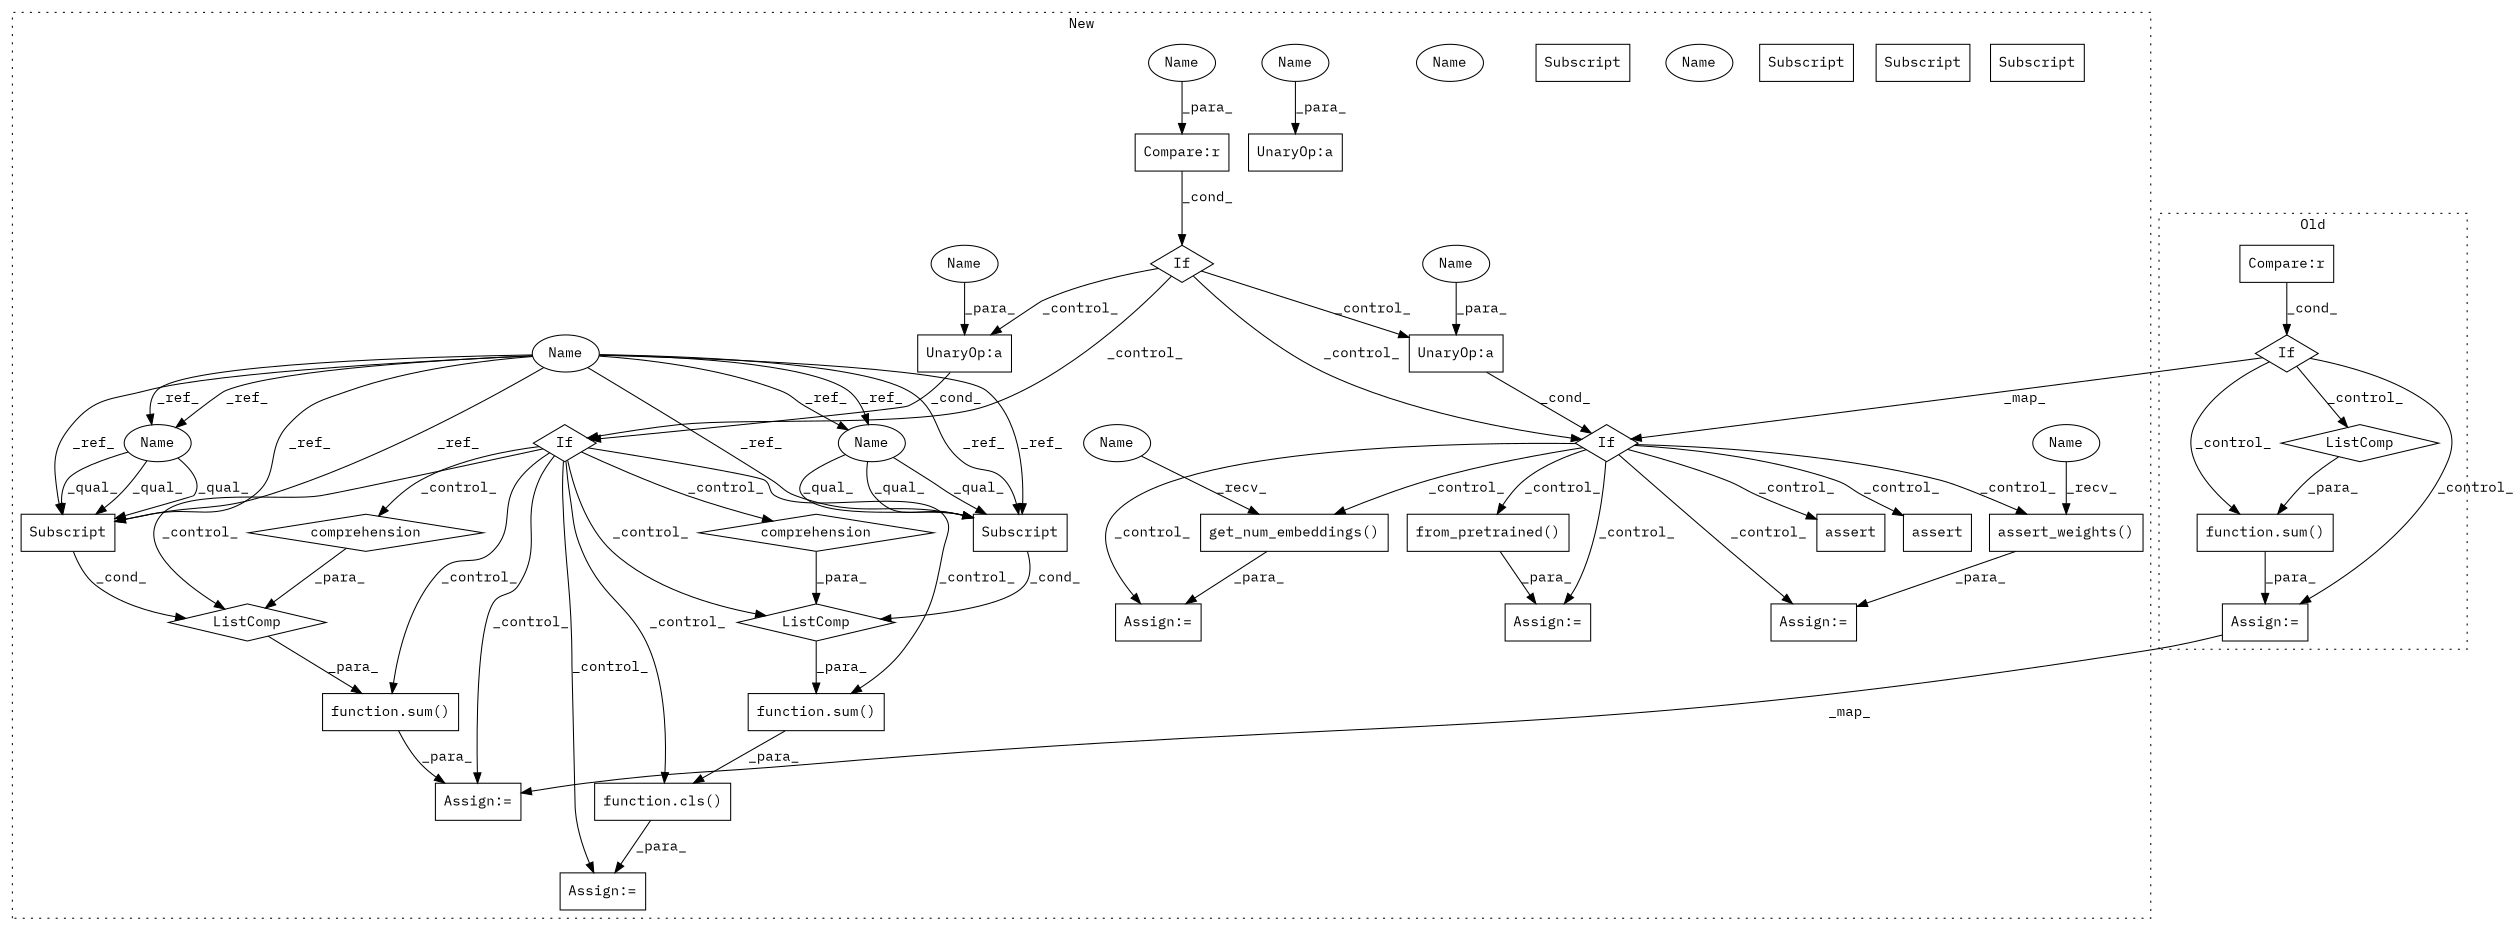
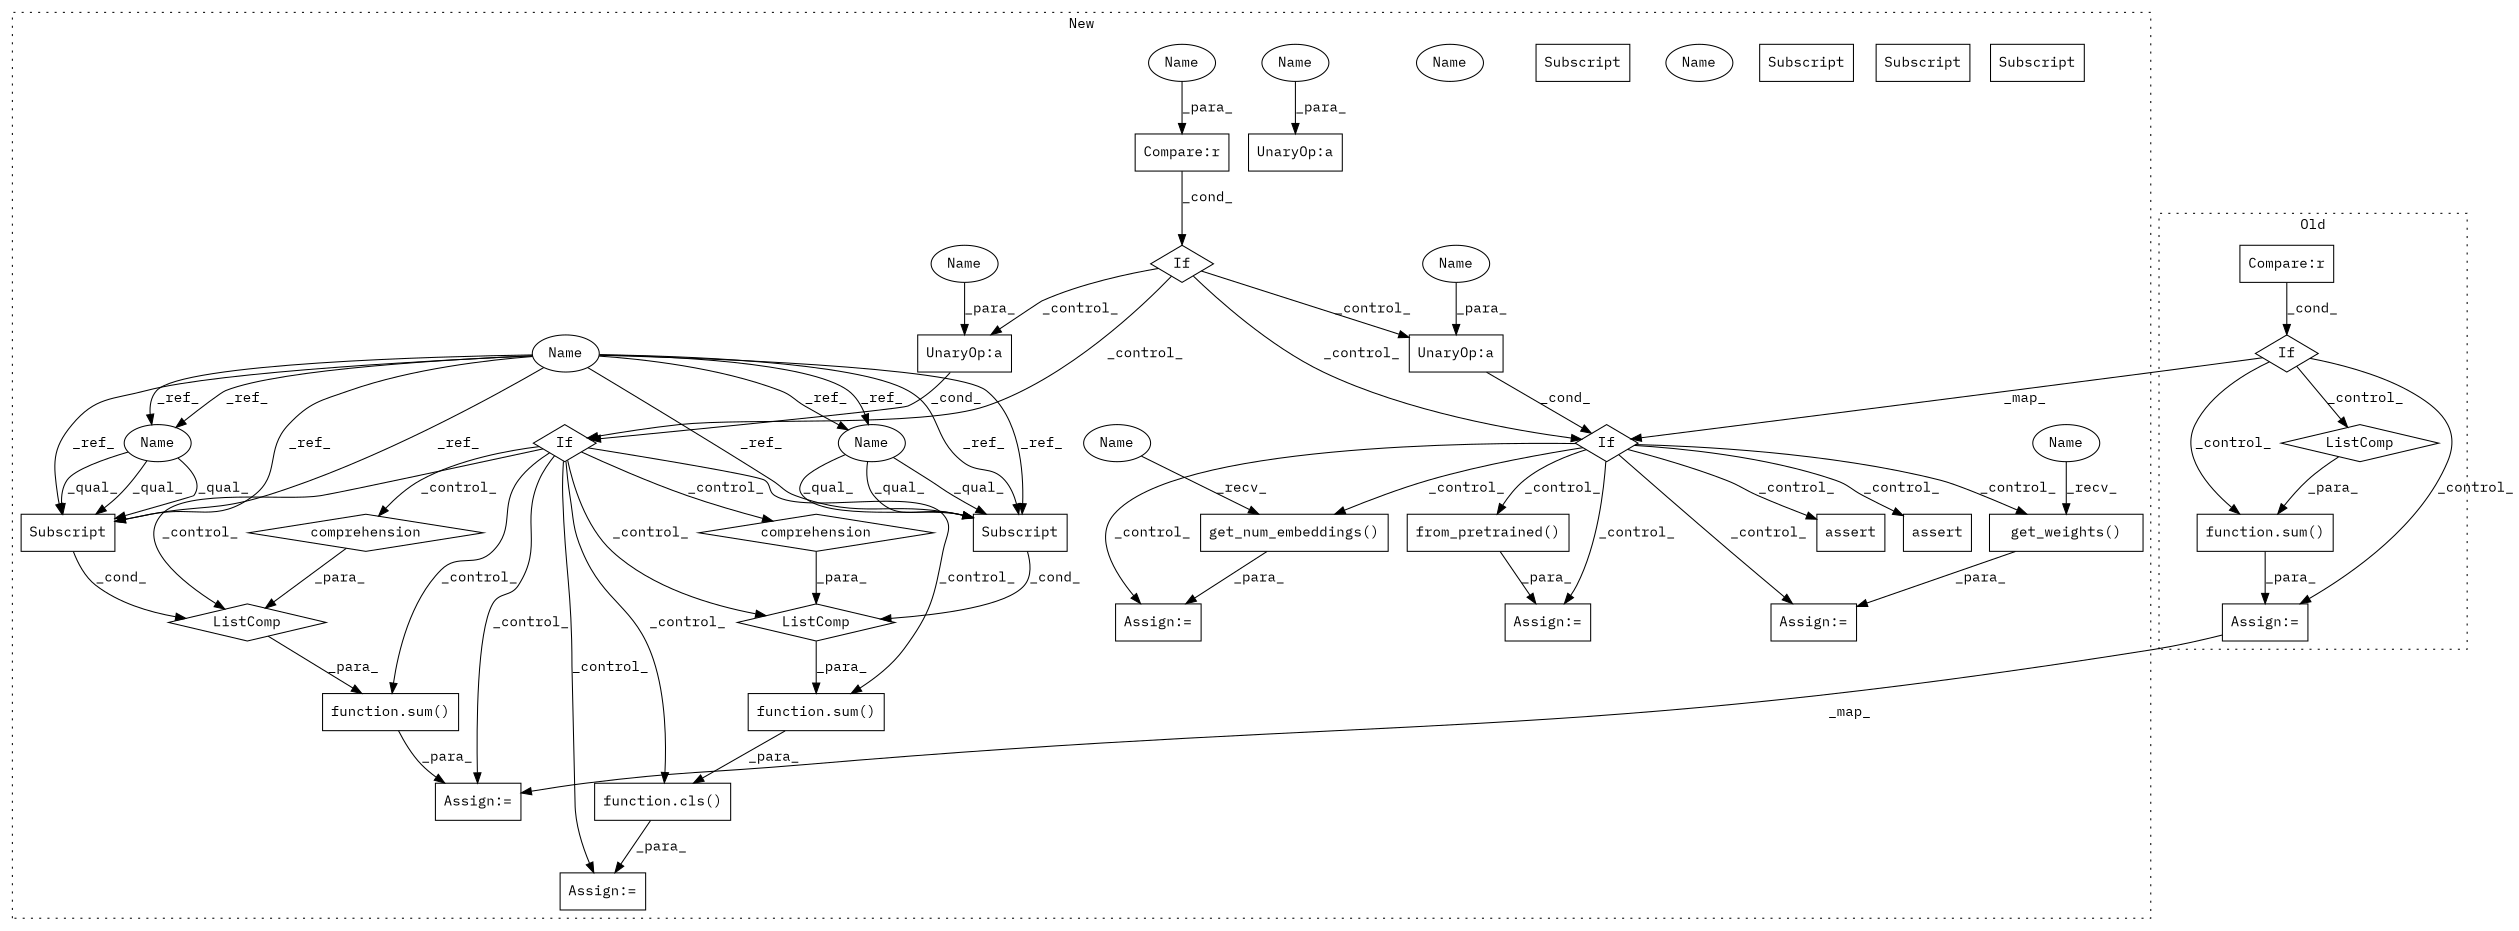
(2066, 533) -> (2066, 533)
